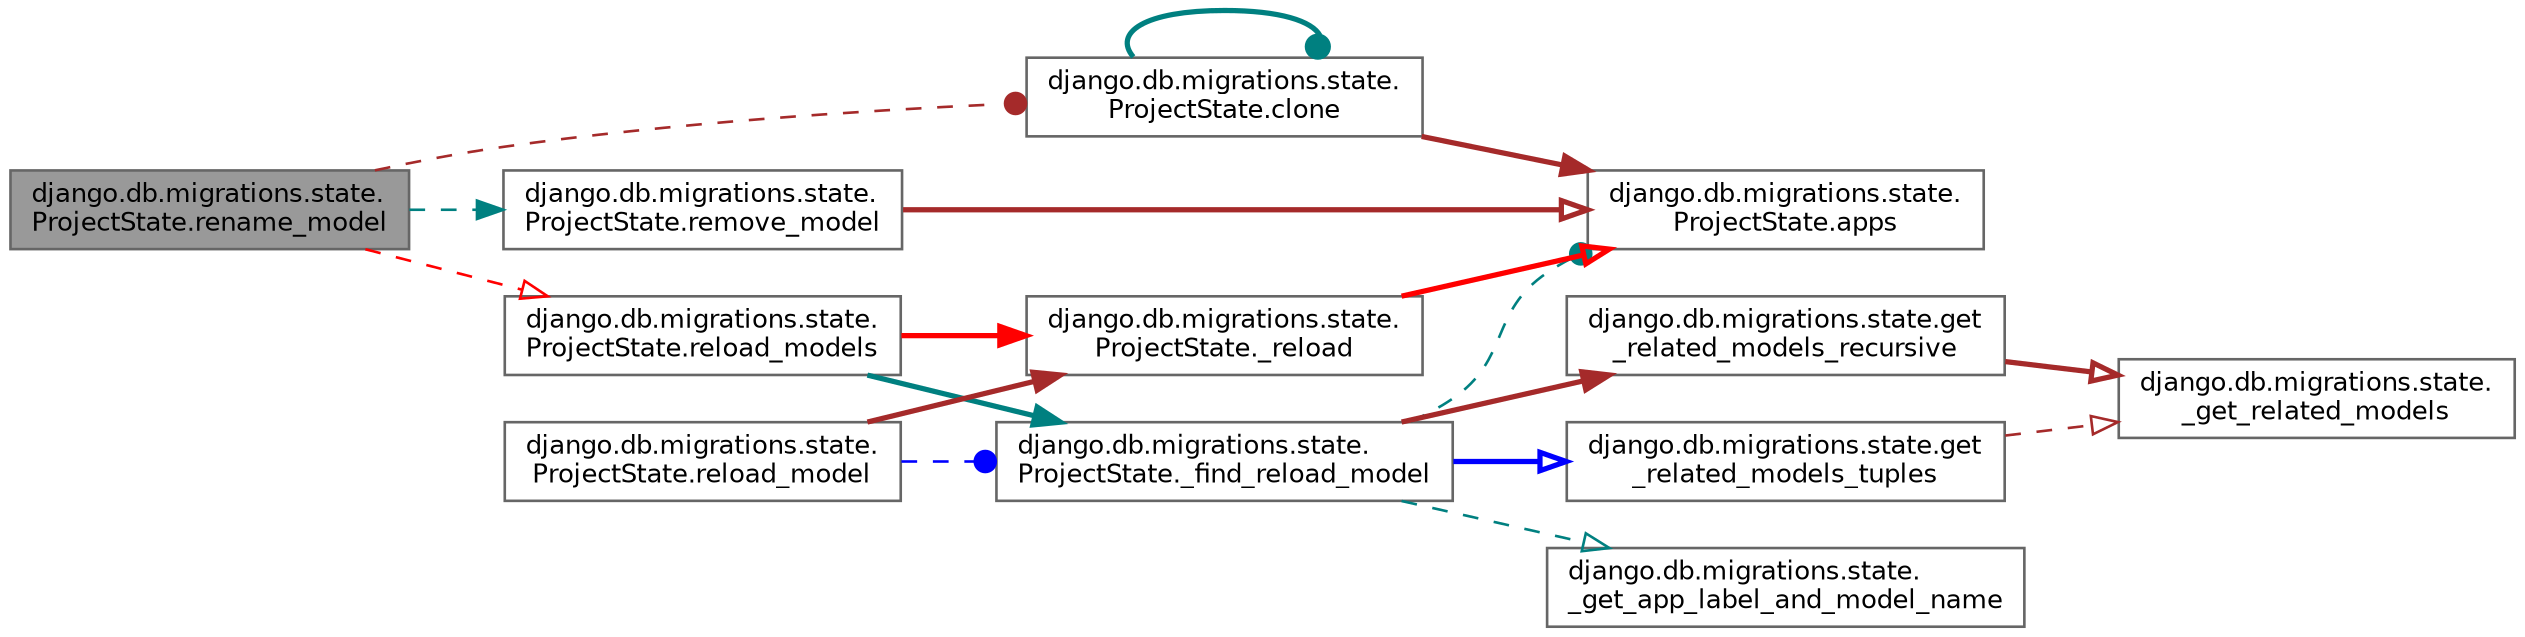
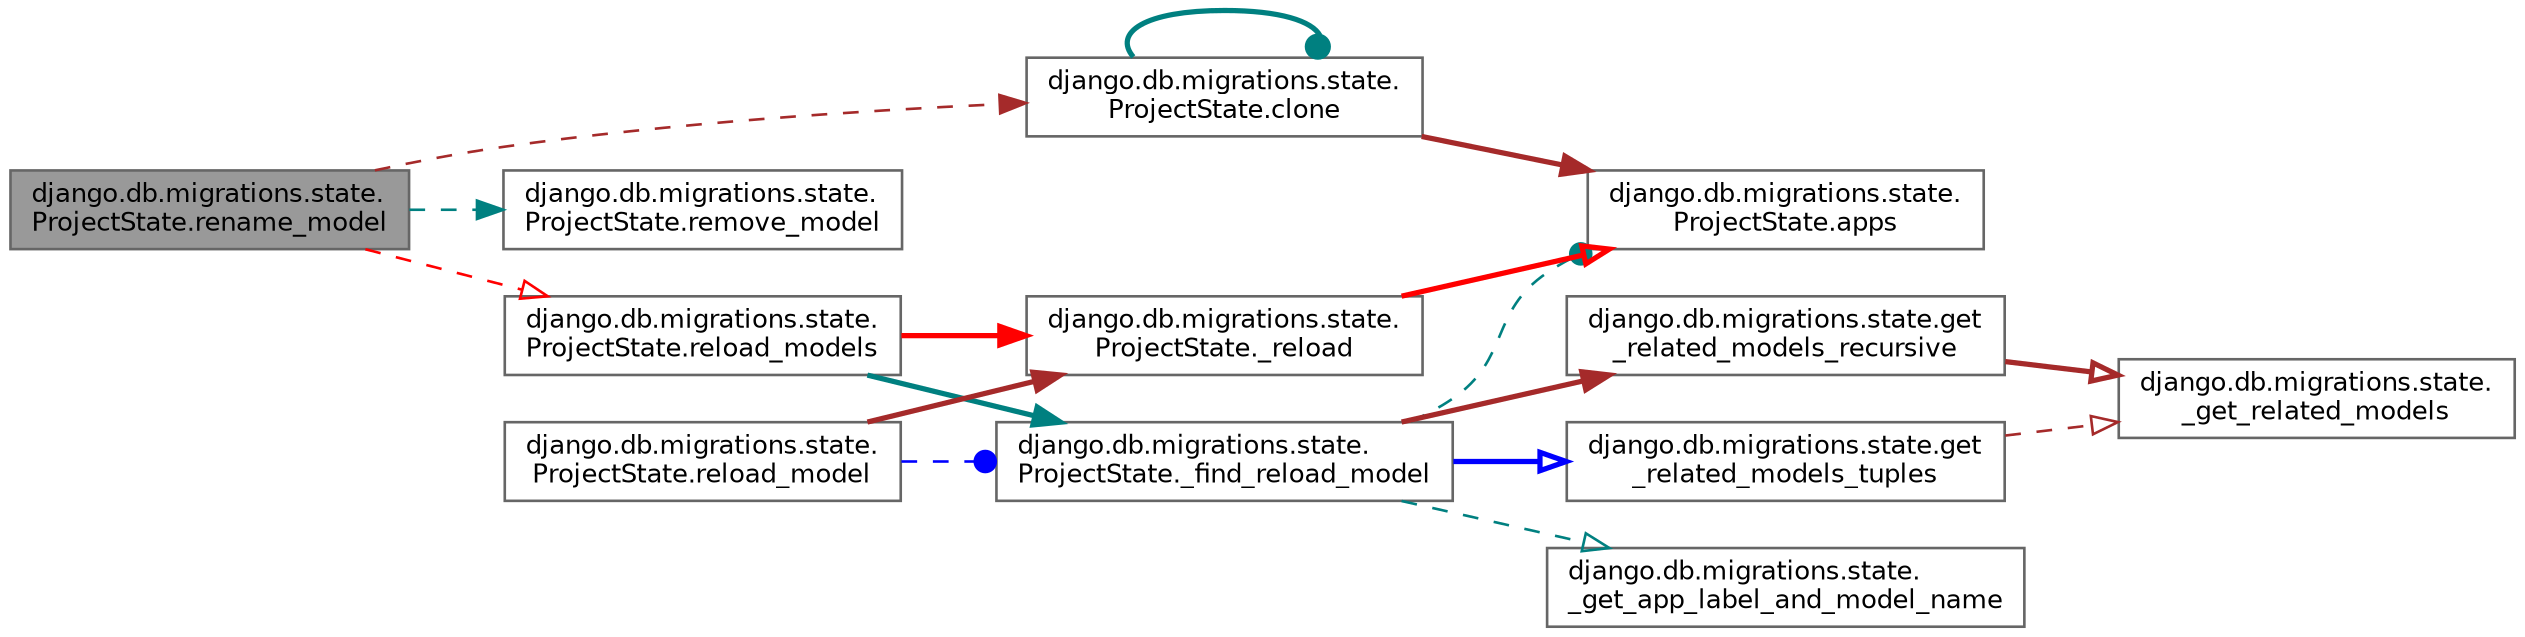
(686, 126) -> (686, 126)
(1232, 210) -> none
